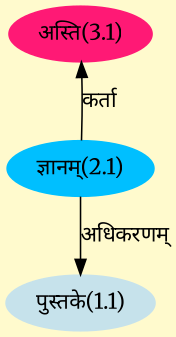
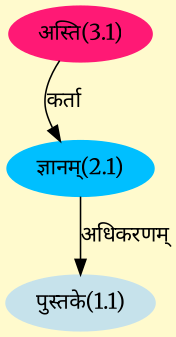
(82, 109) -> (46, 93)
